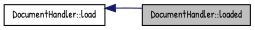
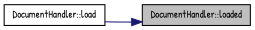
(129, 8) -> (118, 22)
